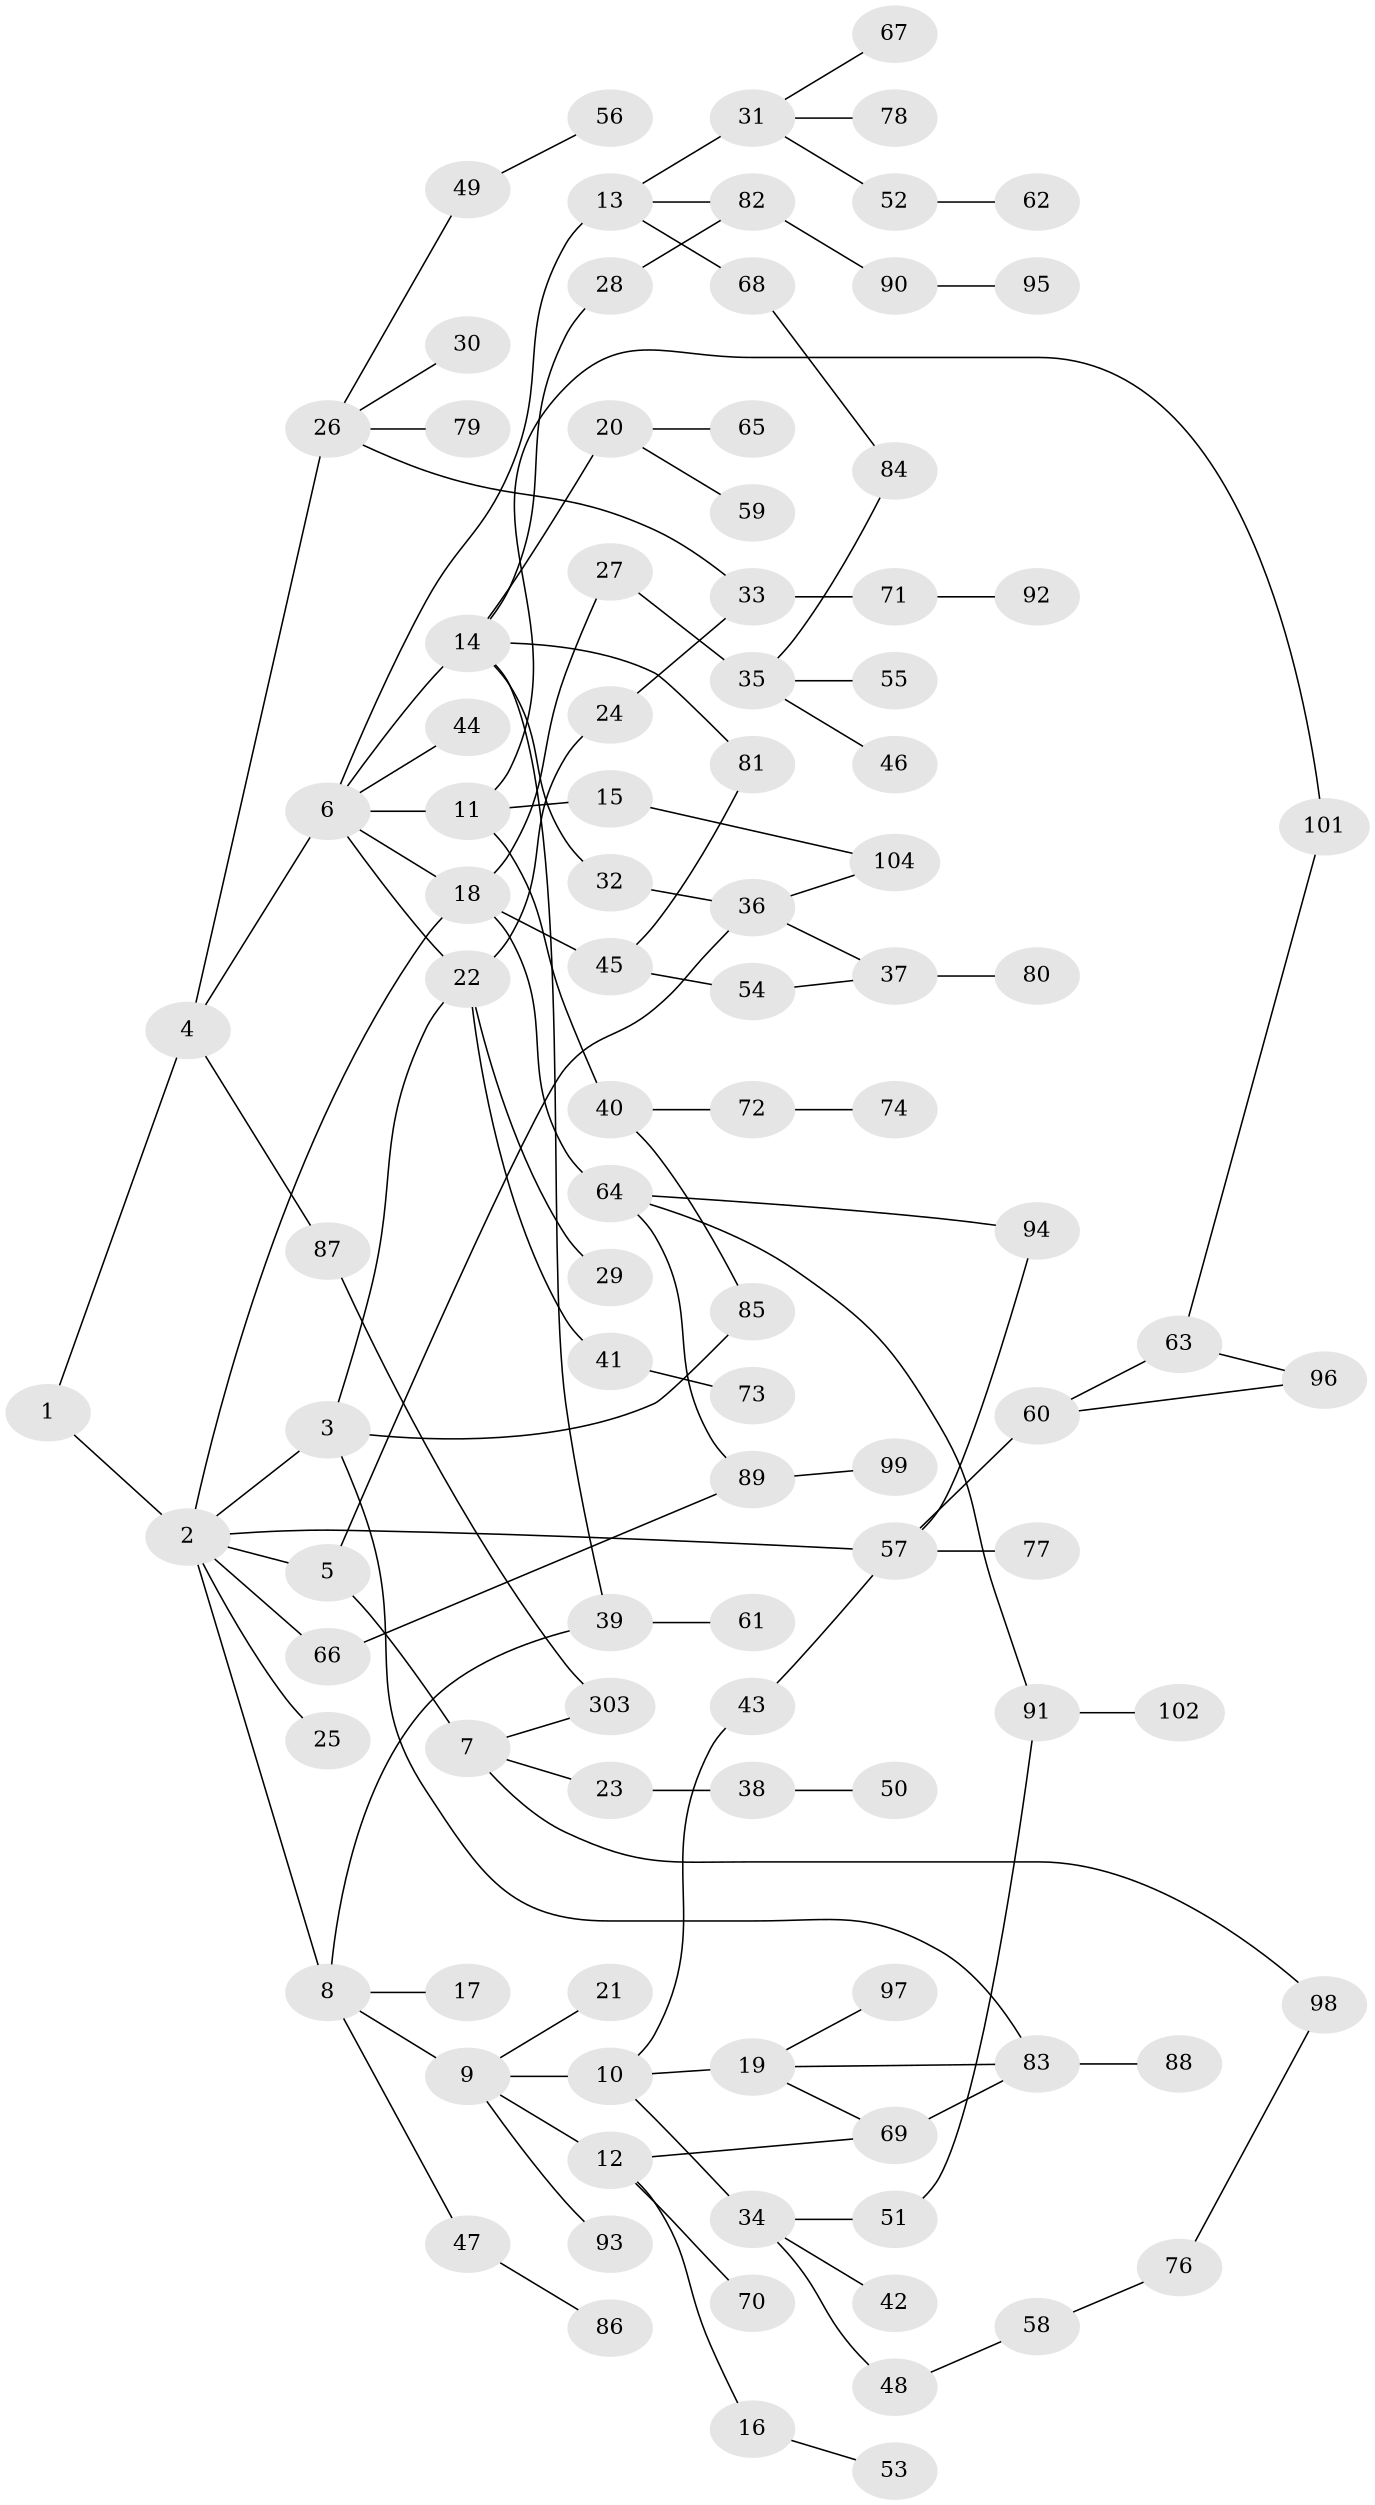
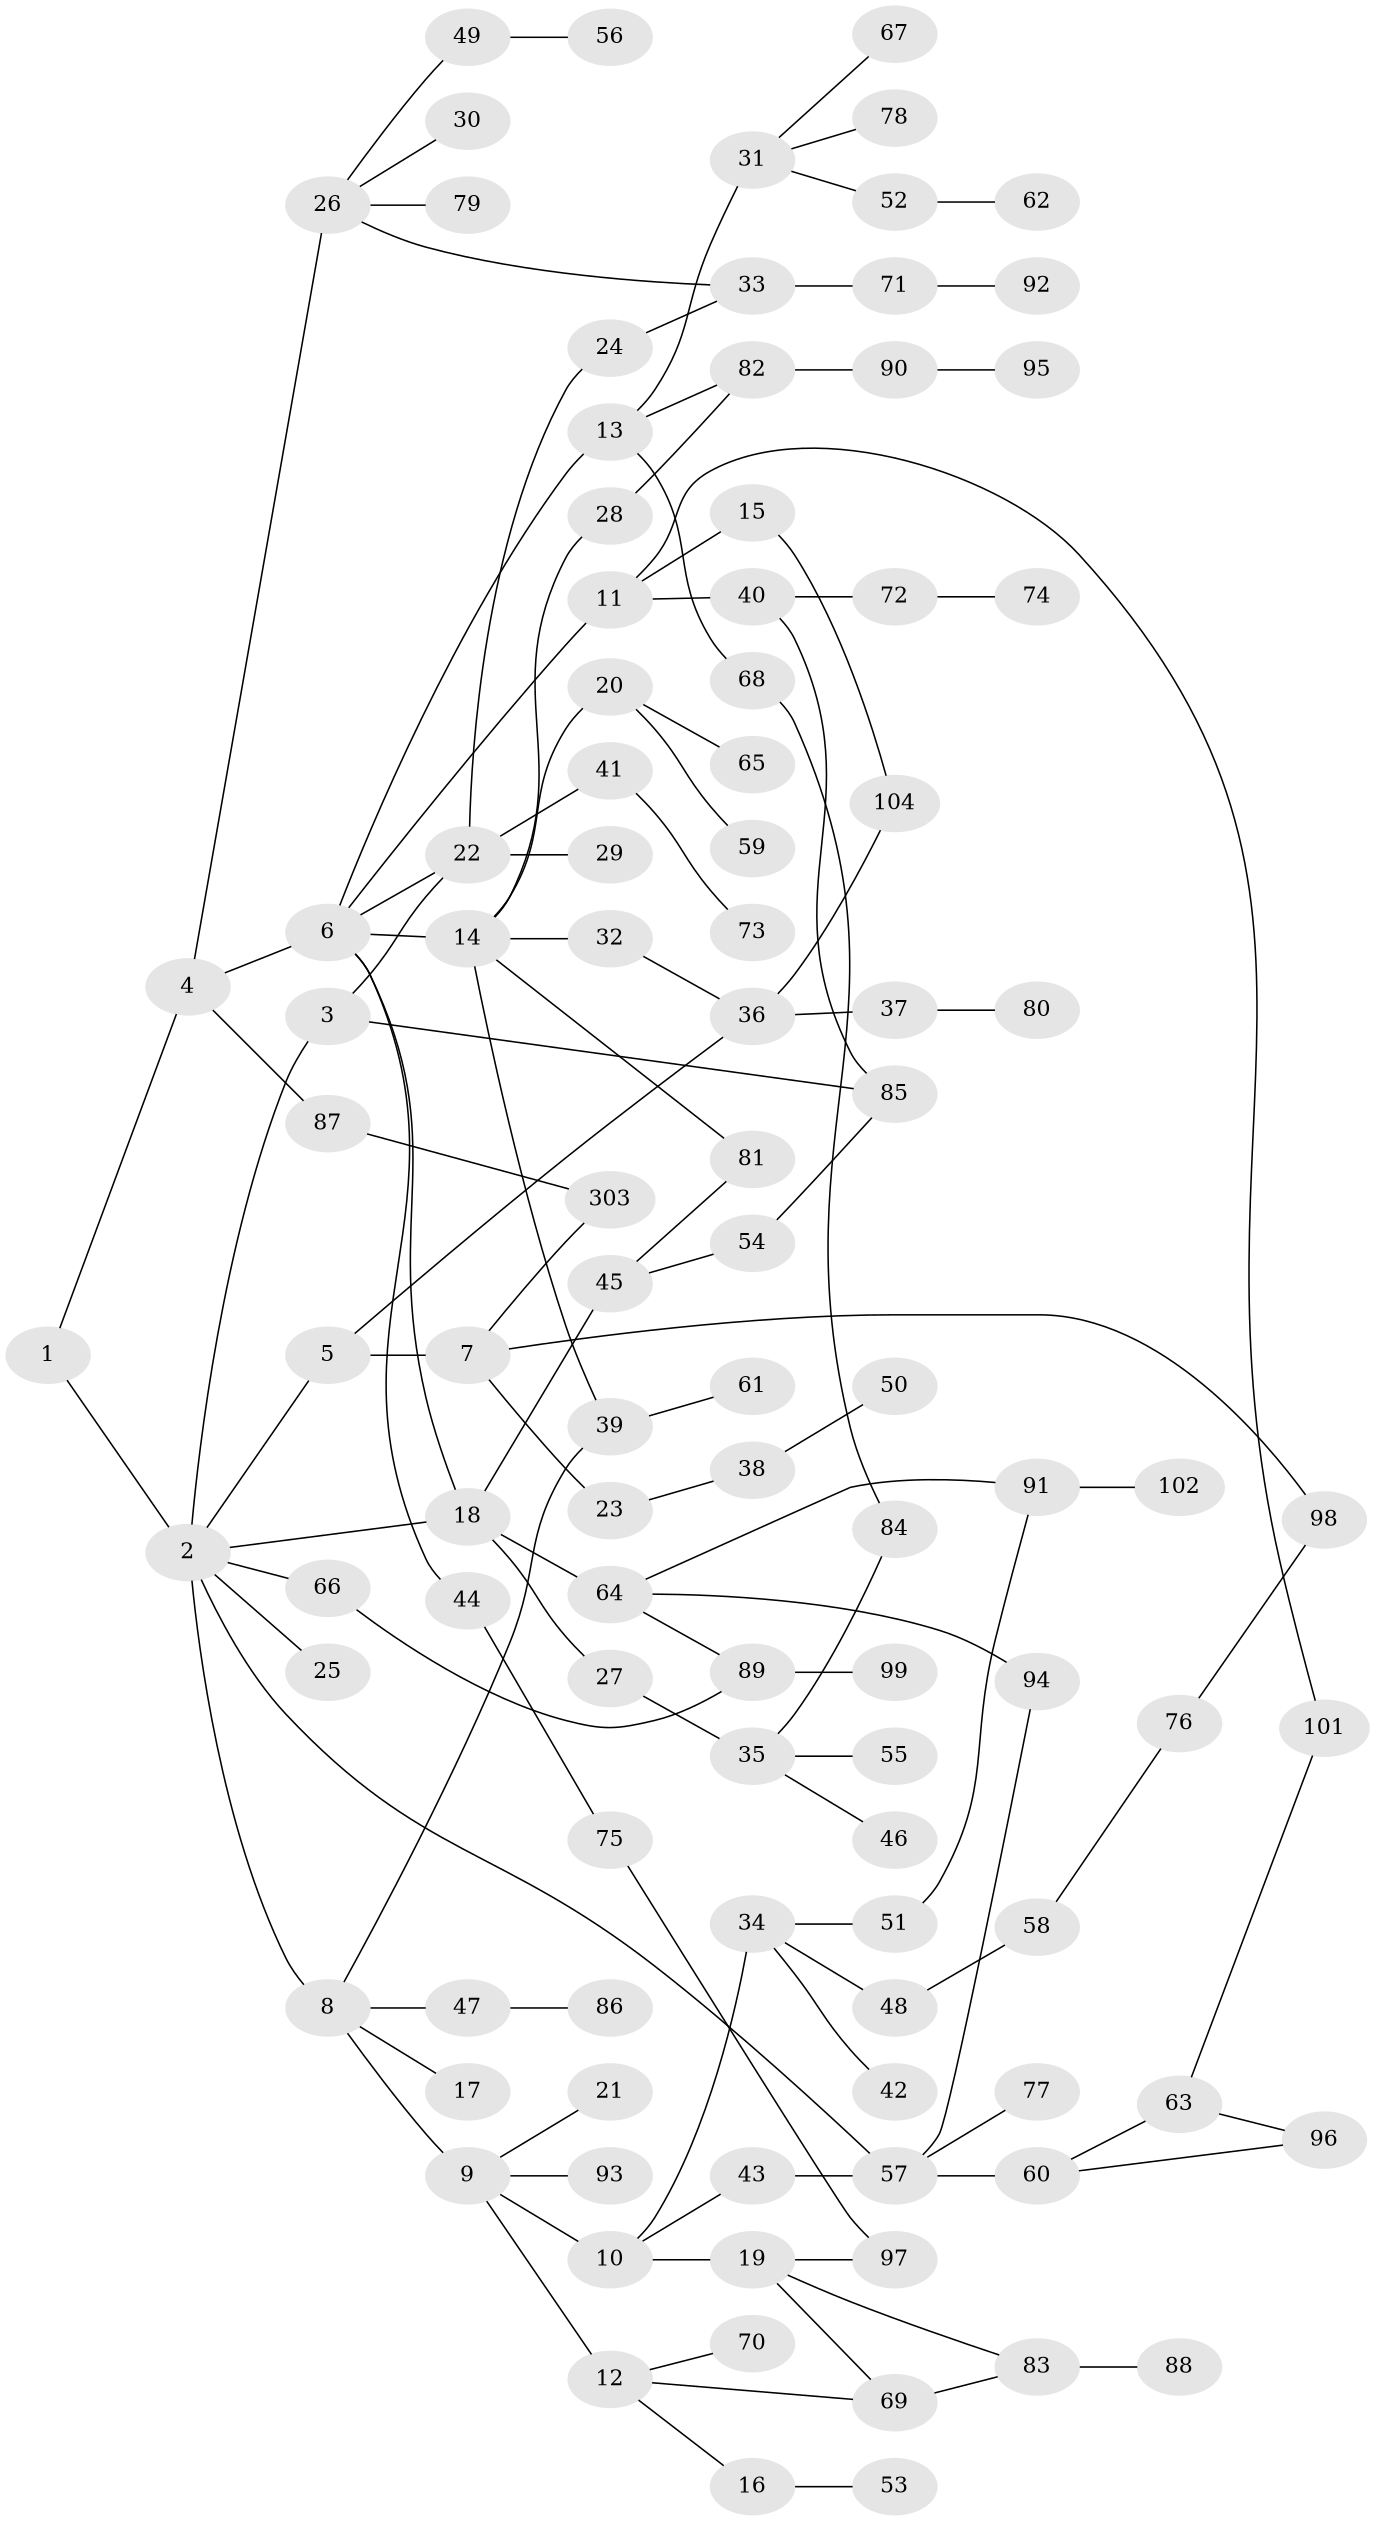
(824, 984) -> (822, 1172)
none -> (610, 1840)
(545, 1912) -> none
